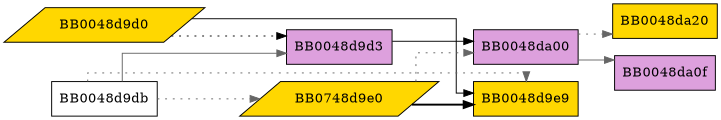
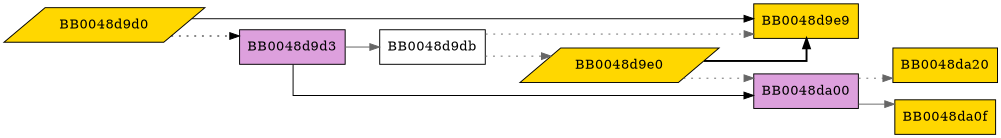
(186, 53) -> (358, 47)
(665, 73) -> (945, 117)
(339, 99) -> (620, 65)
